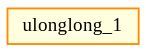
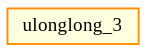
(73, 26) -> (73, 26)
